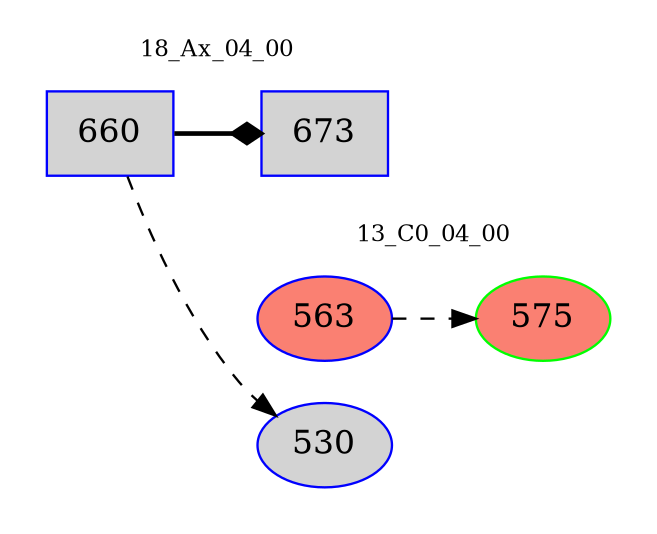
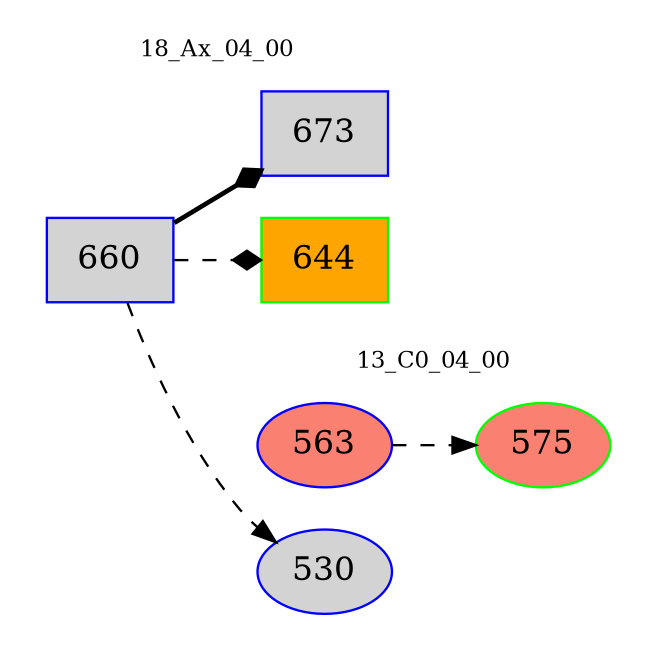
none -> (325, 260)
